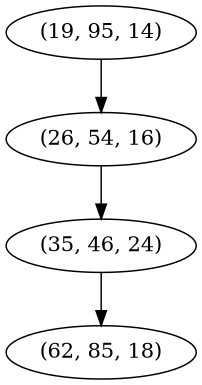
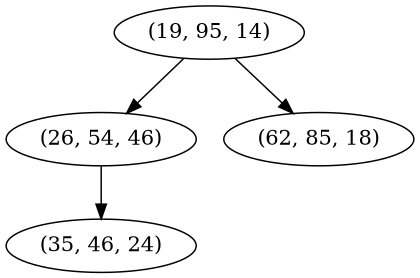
(101, 139) -> (101, 139)
(101, 292) -> (259, 81)
